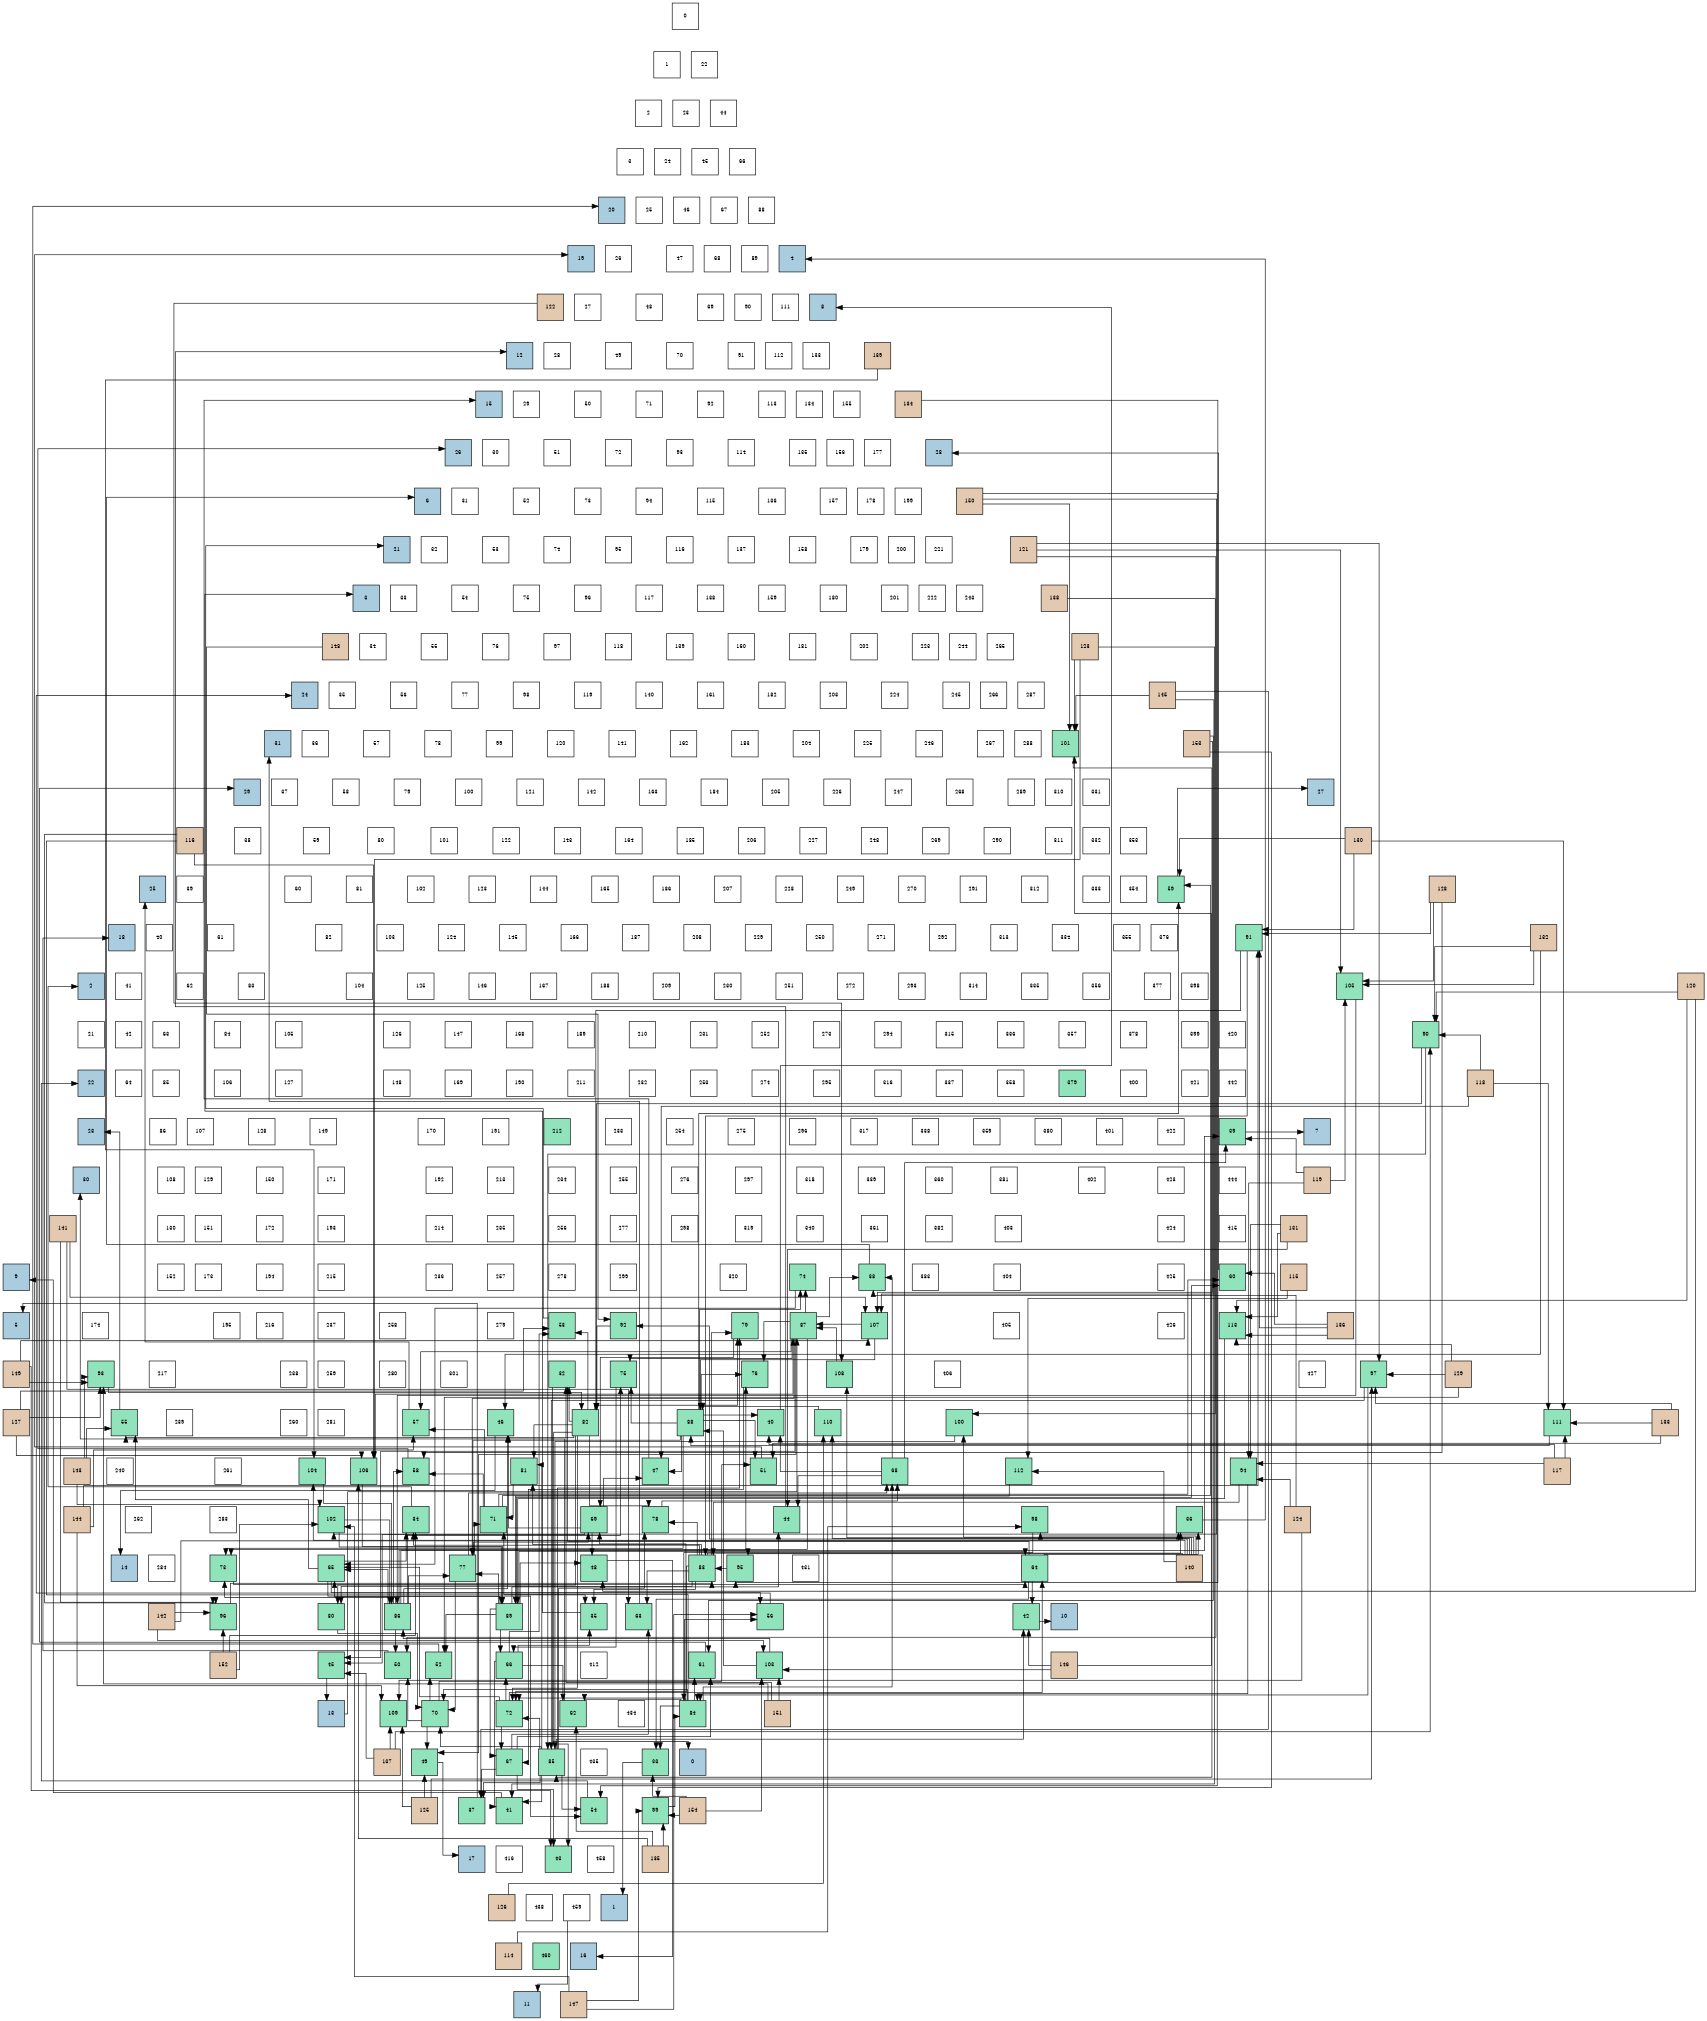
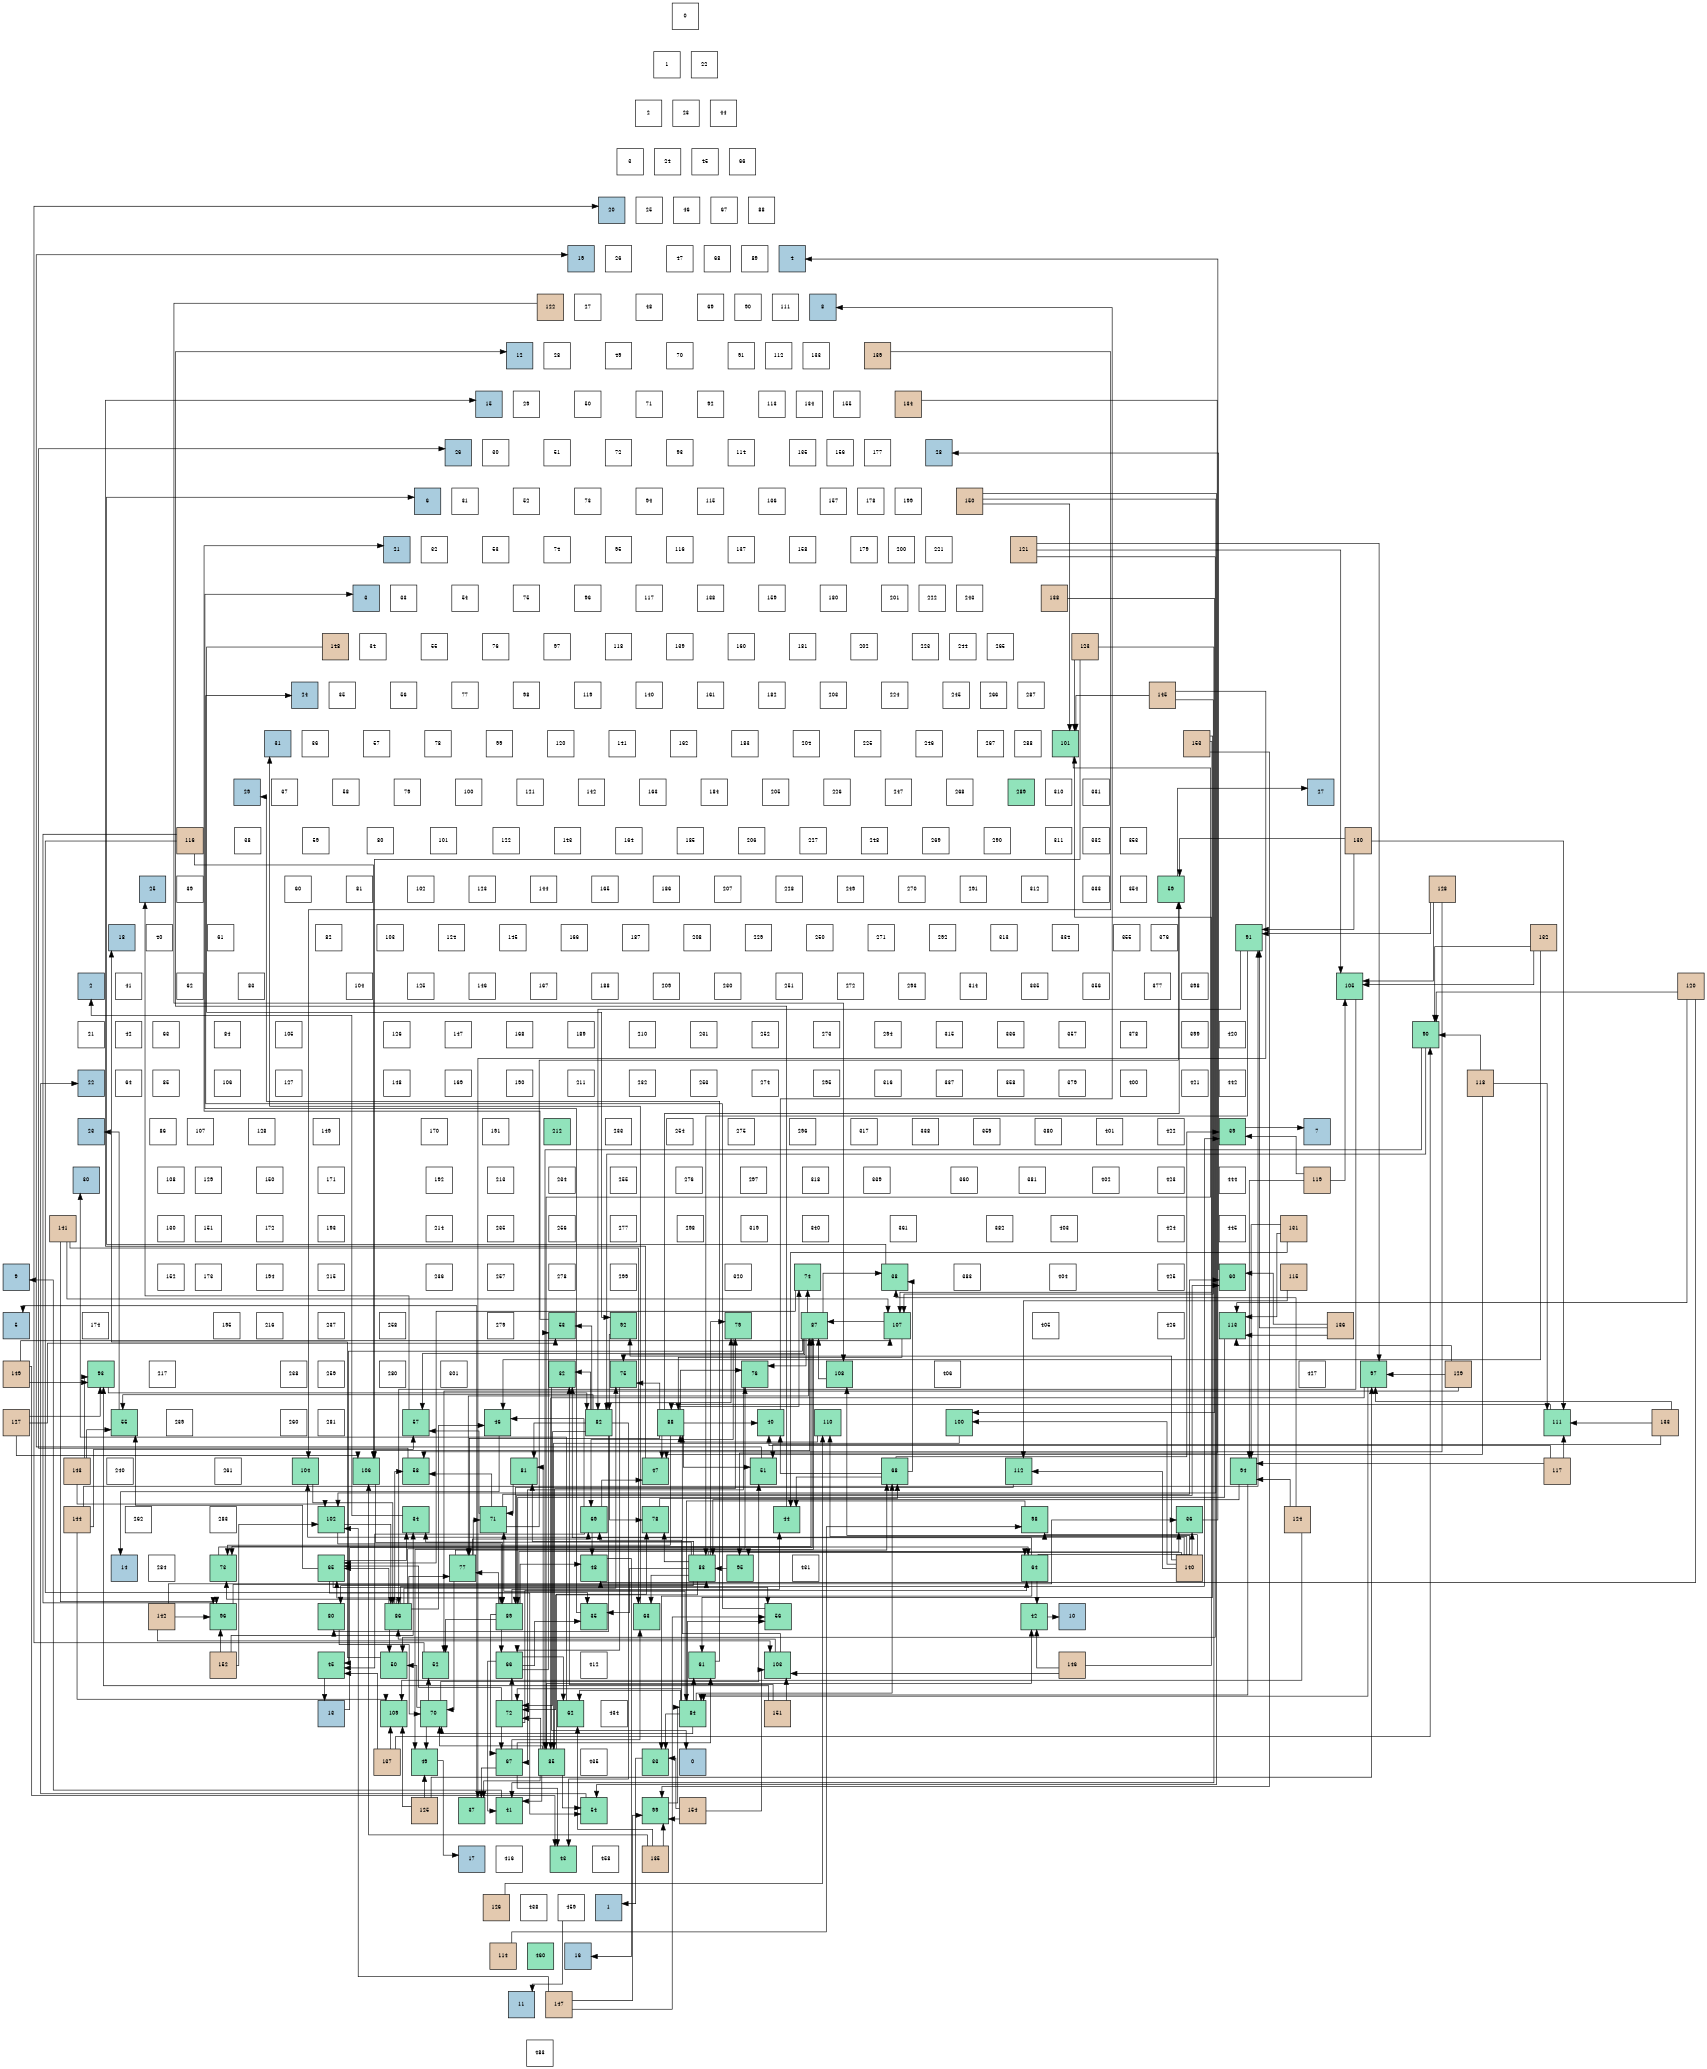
(1021, 792) -> (1021, 792)
(1072, 1083) -> (1072, 1083)
(1232, 1229) -> (1232, 1229)
none -> (540, 2053)
